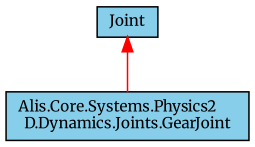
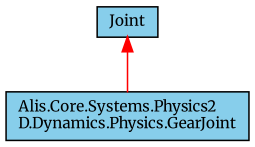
(128, 116) -> (128, 116)
